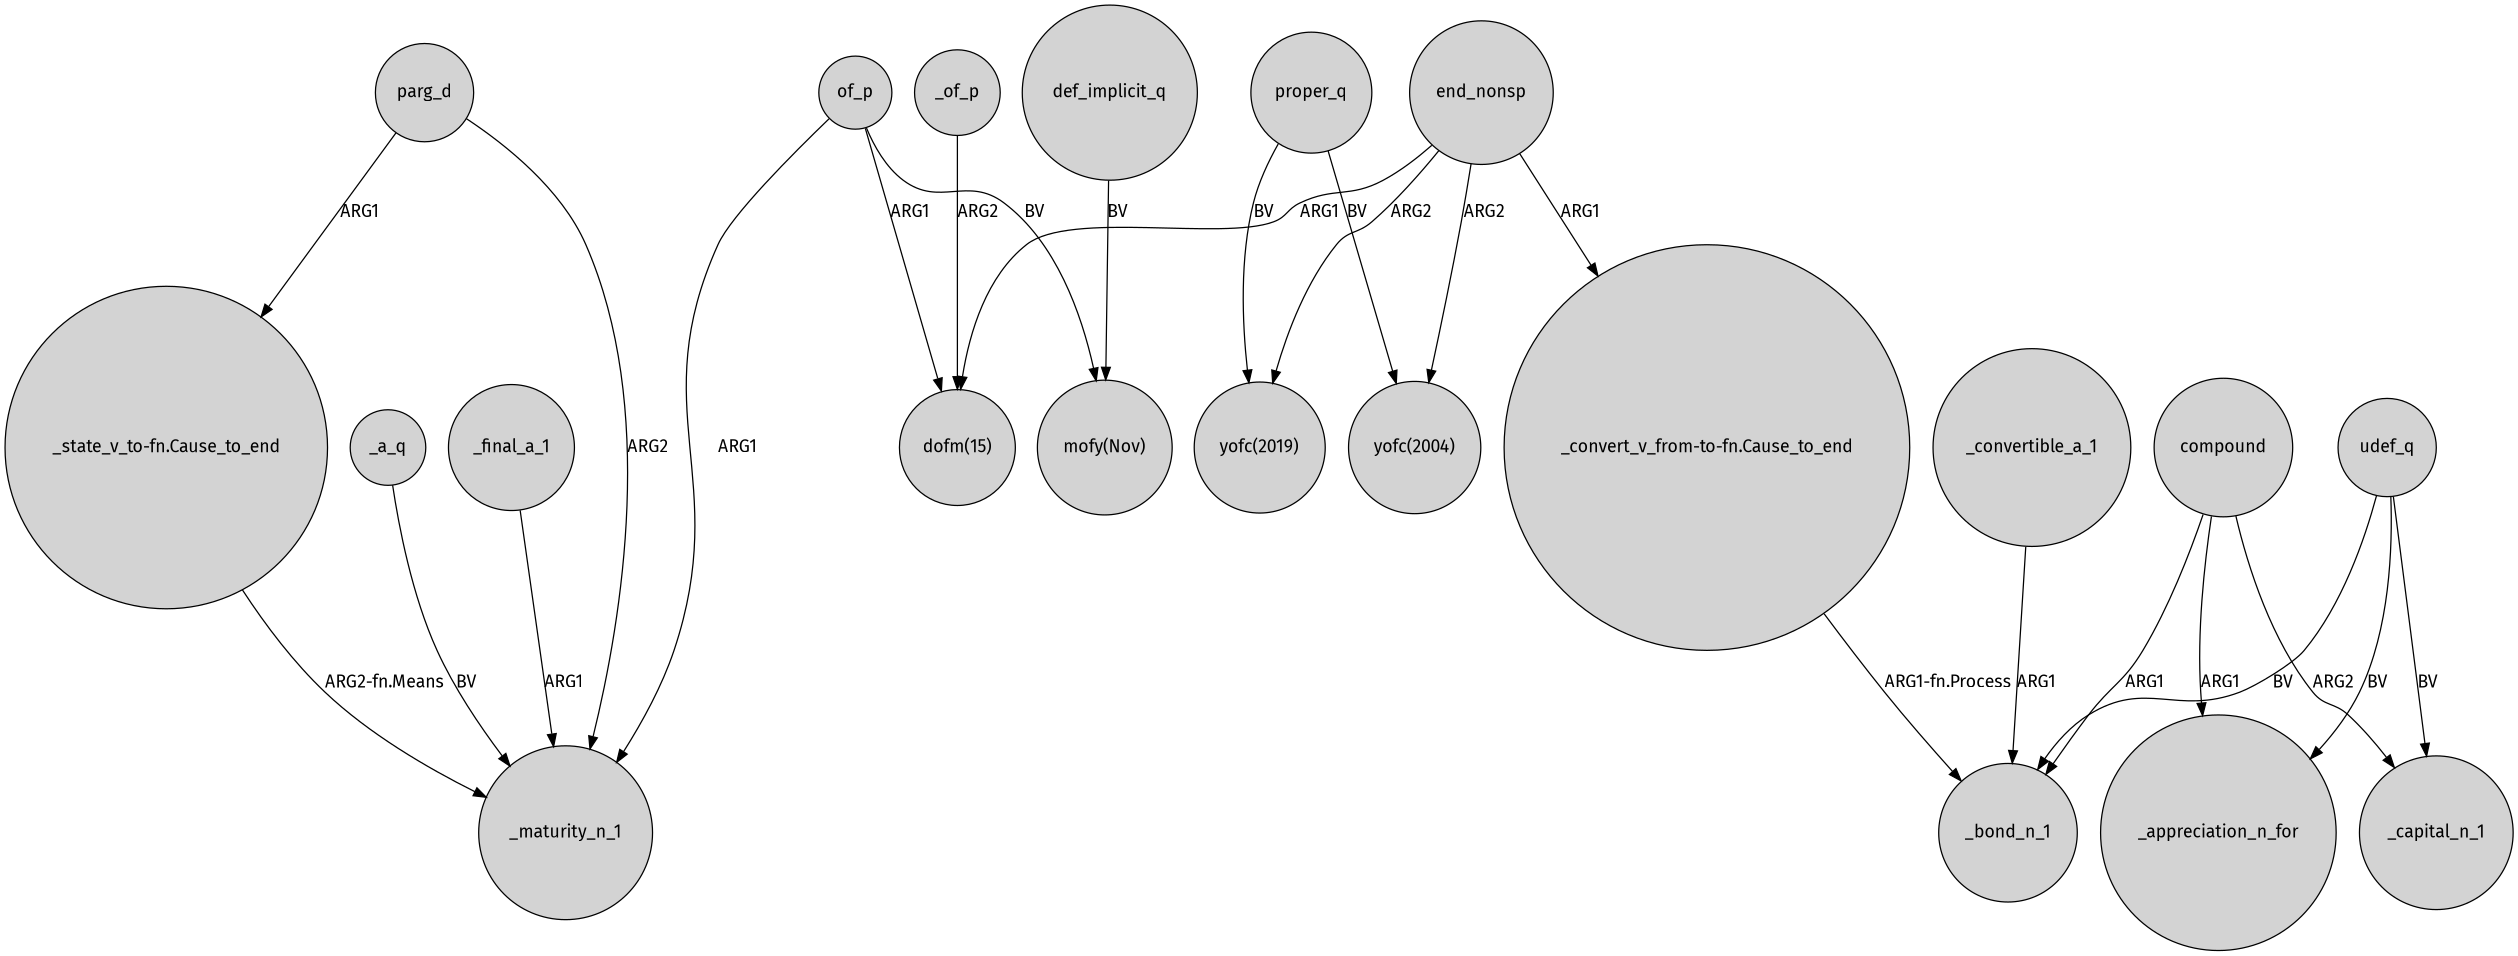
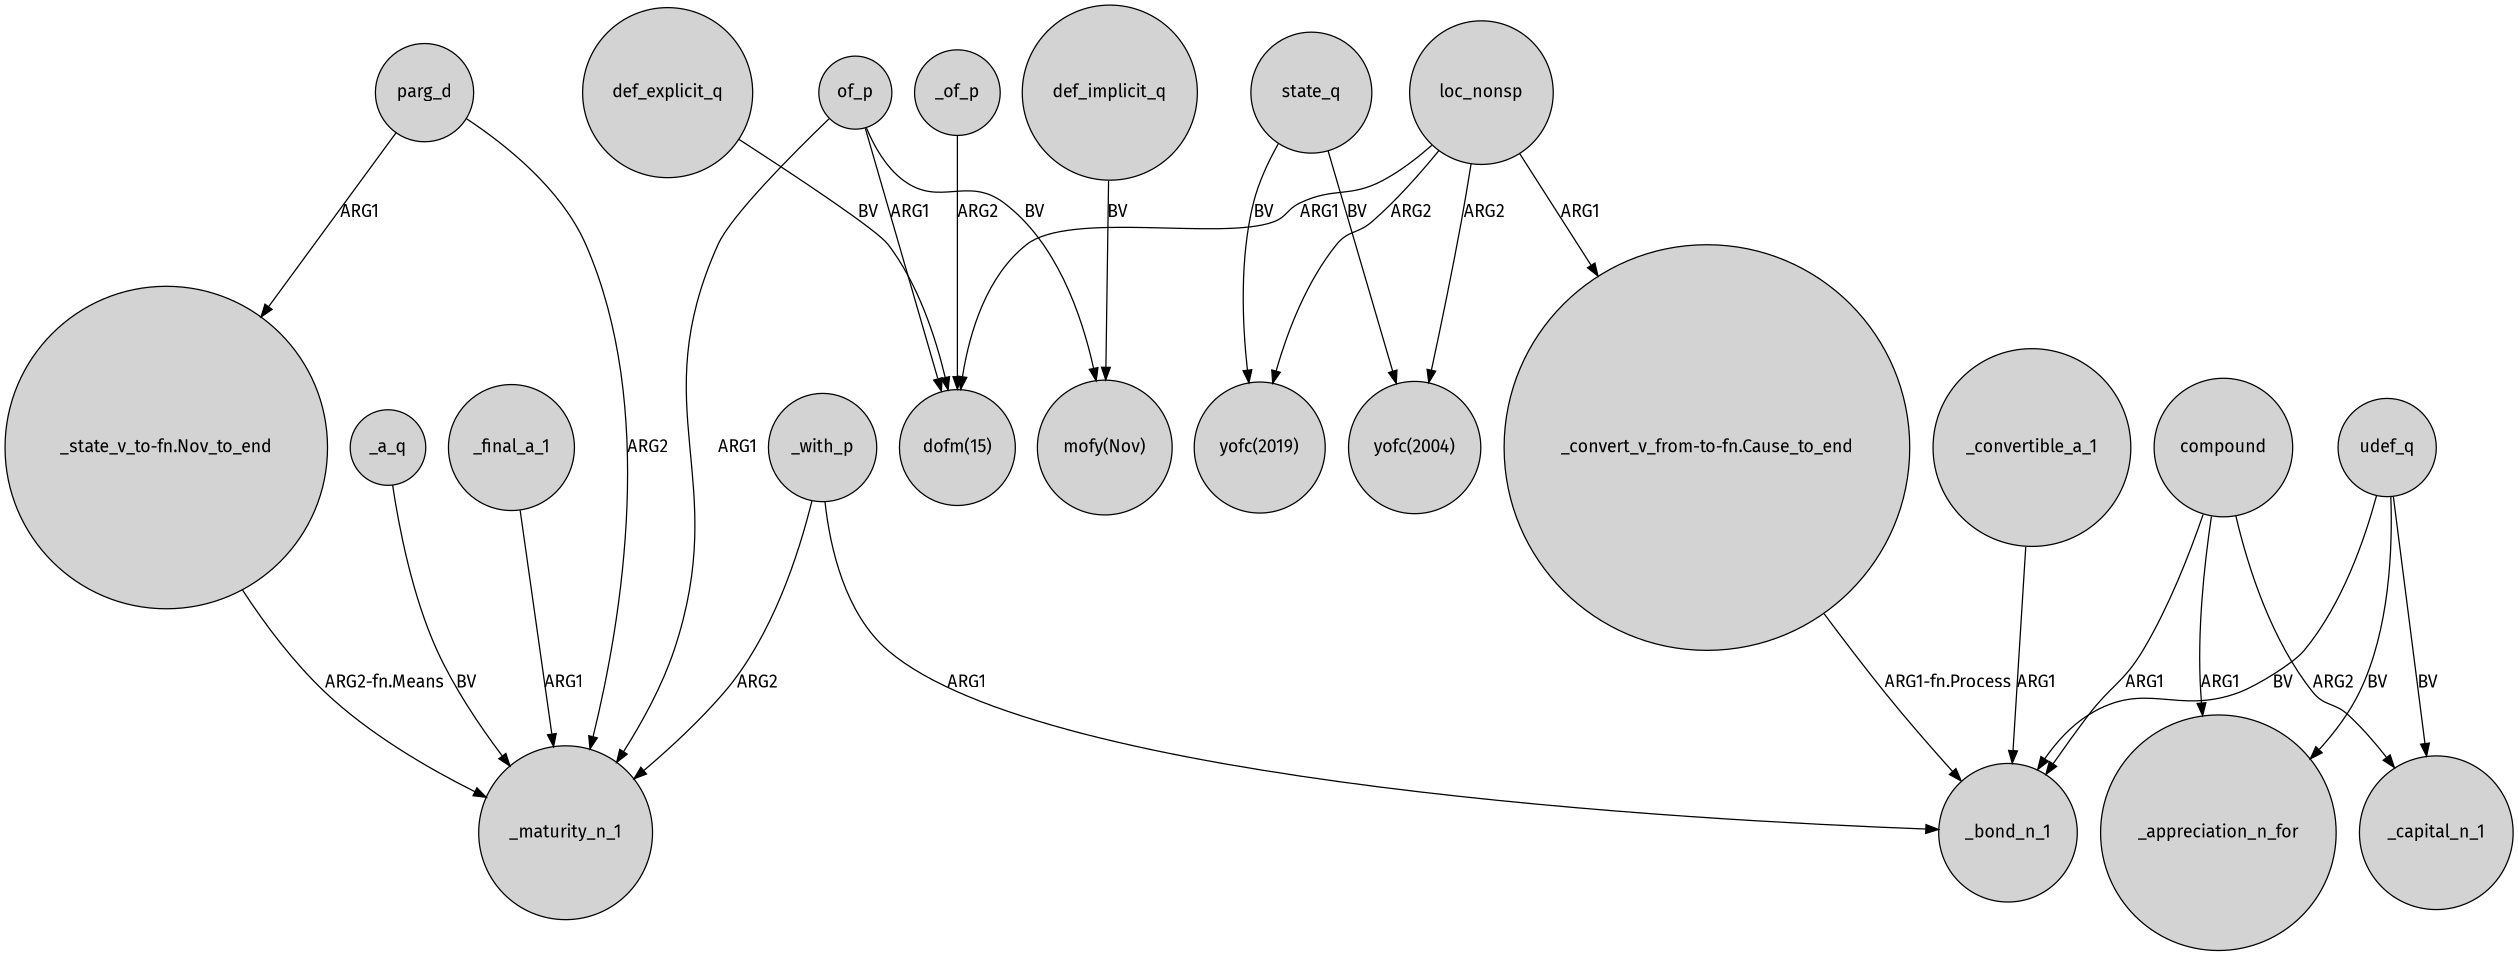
none -> (668, 93)
(1311, 93) -> (1311, 93)
(1481, 93) -> (1481, 93)
(166, 448) -> (166, 448)
none -> (823, 448)
